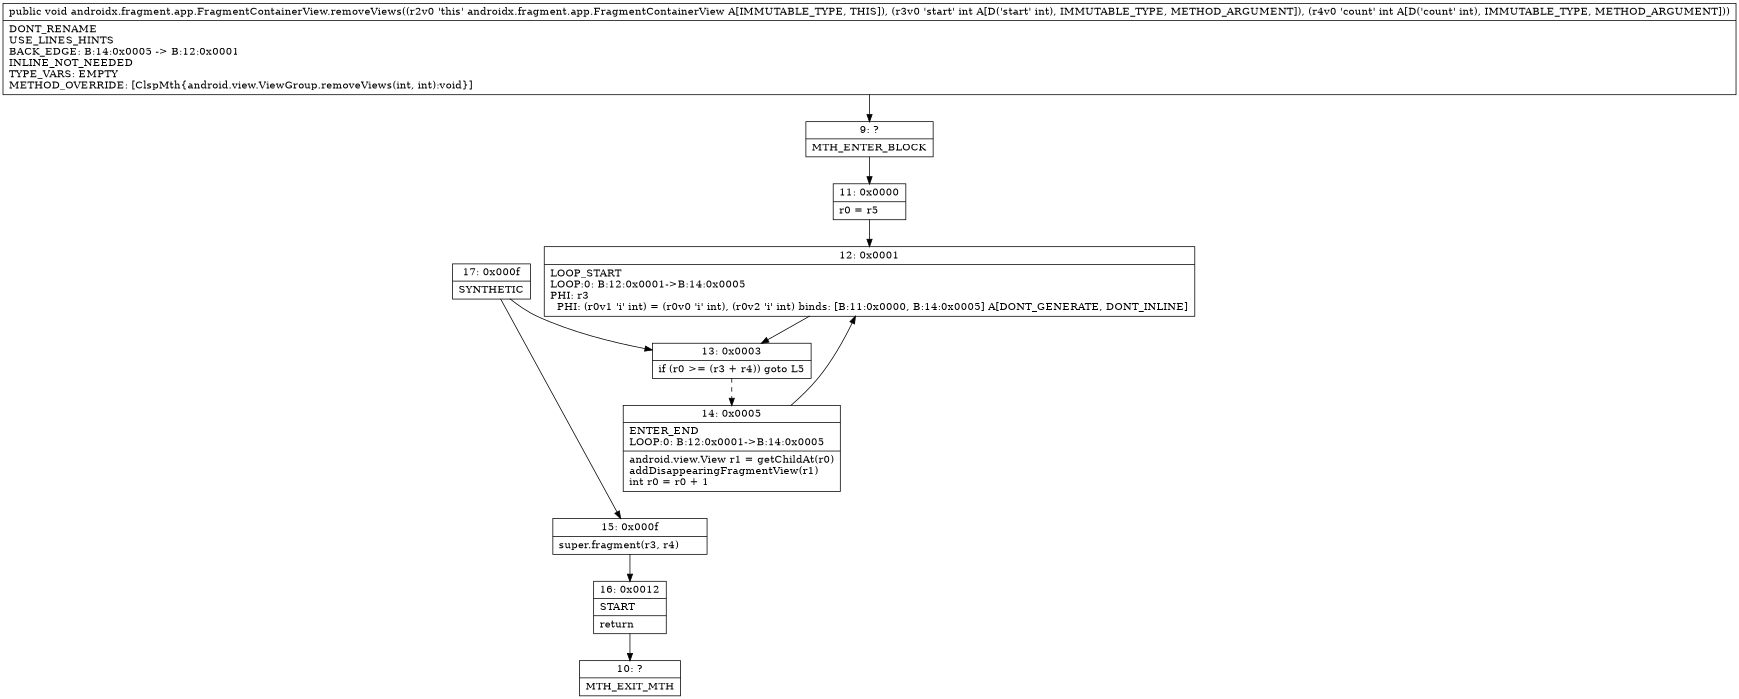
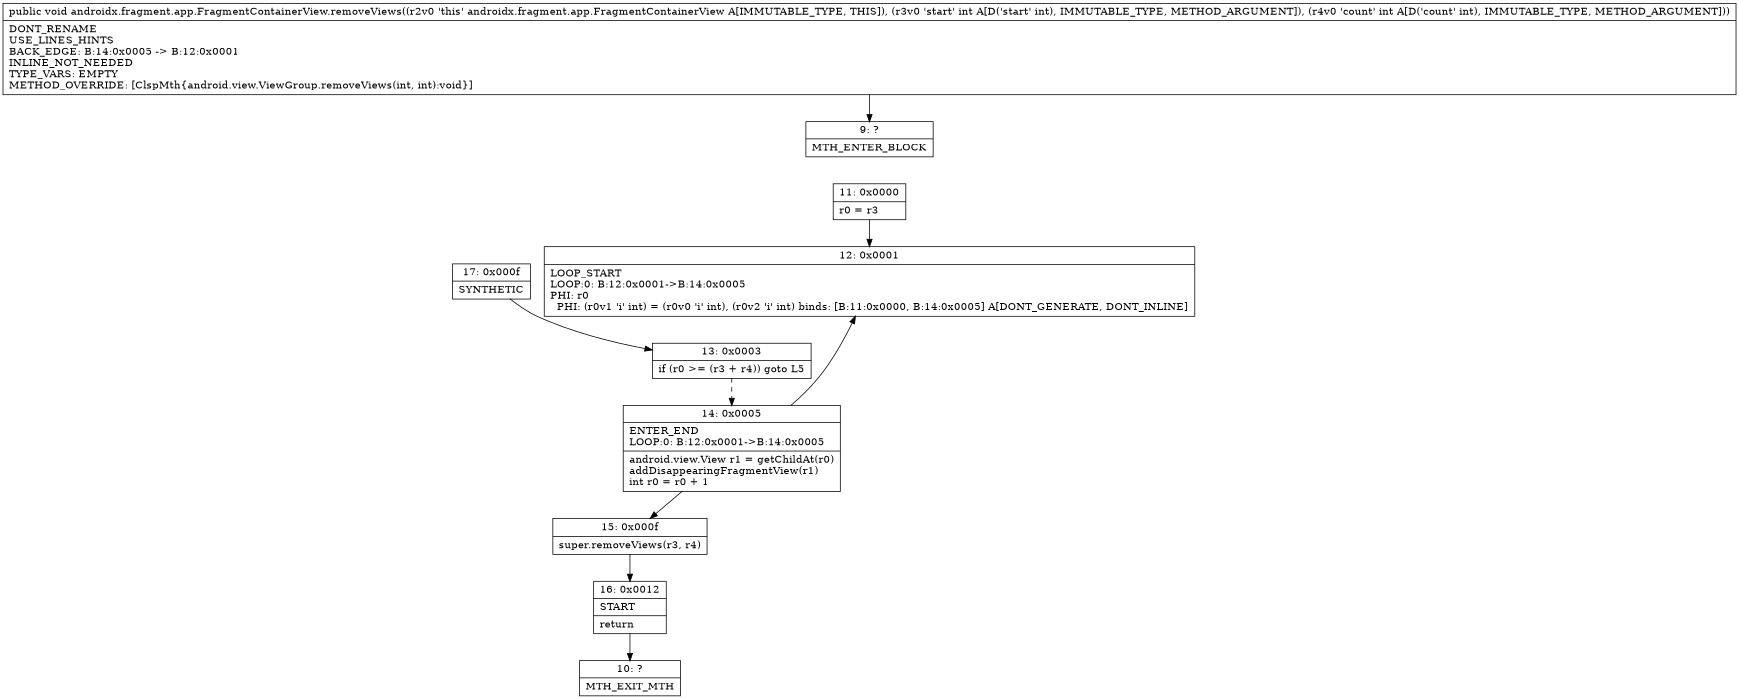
(870, 167) -> none
(859, 210) -> (859, 210)
(572, 296) -> (572, 296)
(789, 328) -> none
(559, 405) -> (669, 502)
(619, 545) -> (630, 545)
